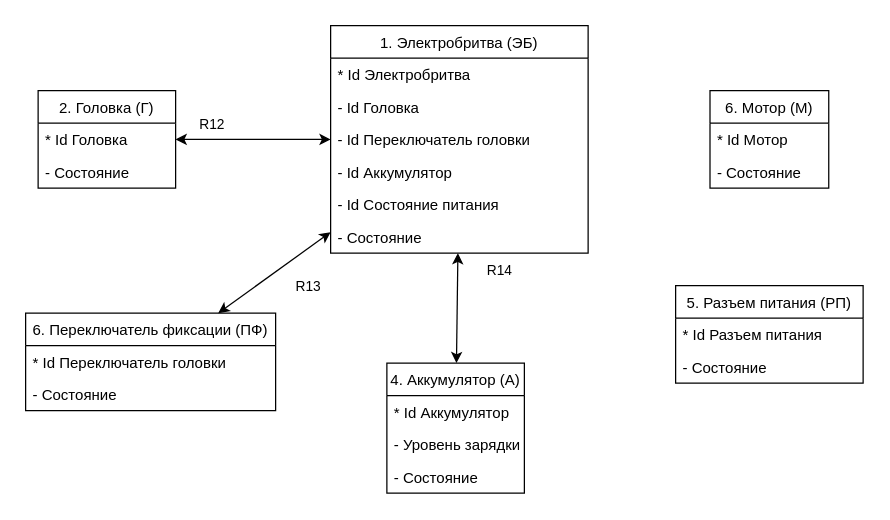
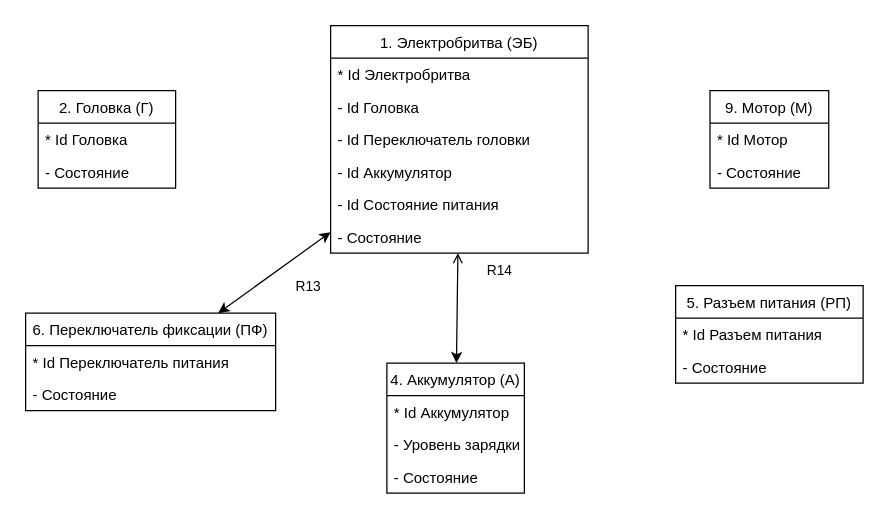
(769, 108) -> (769, 108)
(254, 139) -> none
(458, 263) -> (458, 260)
(136, 363) -> (136, 363)
